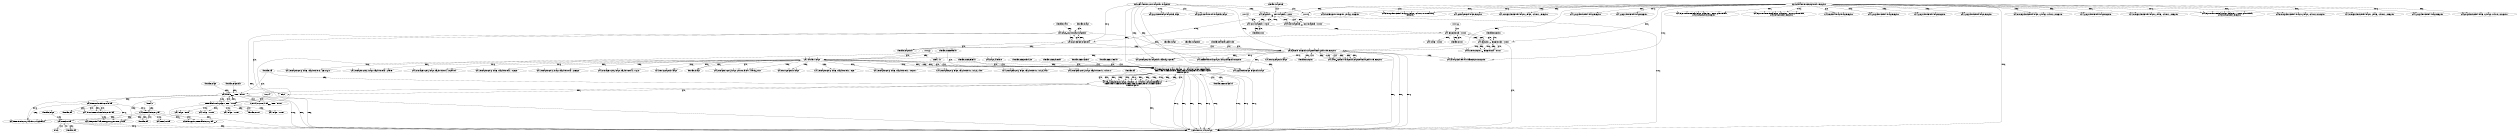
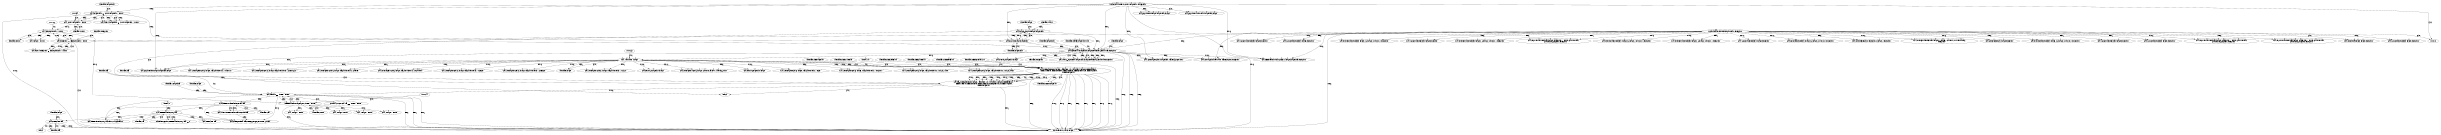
(1535, 5) -> (1493, 32)
(1258, 24) -> (75, 22)
(888, 58) -> none
(994, 60) -> none
(291, 98) -> (1096, 65)
